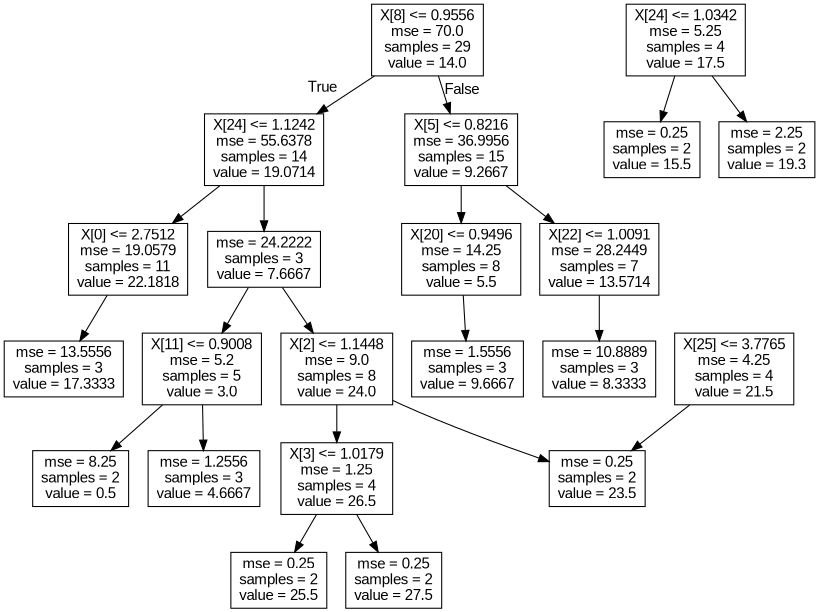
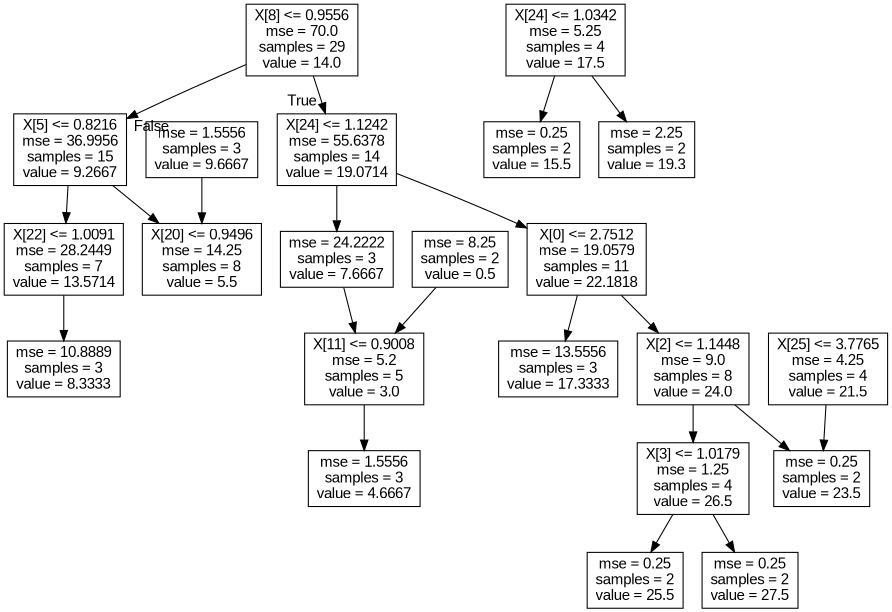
(295, 306) -> (636, 310)
(464, 313) -> (202, 195)
(141, 424) -> (419, 306)
(204, 479) -> (364, 479)
